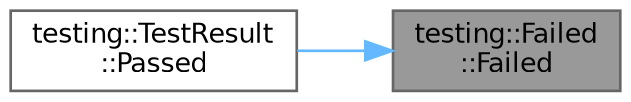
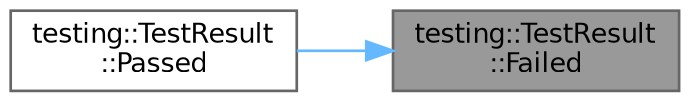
(507, 51) -> (536, 51)
